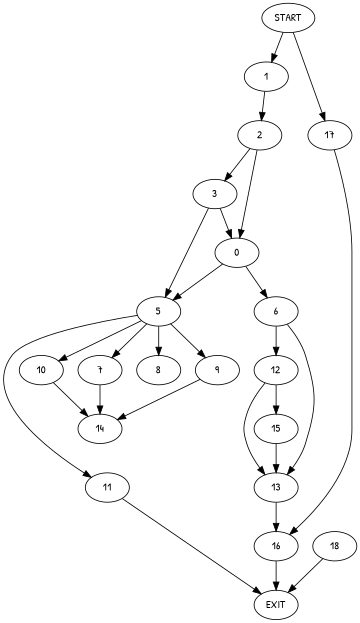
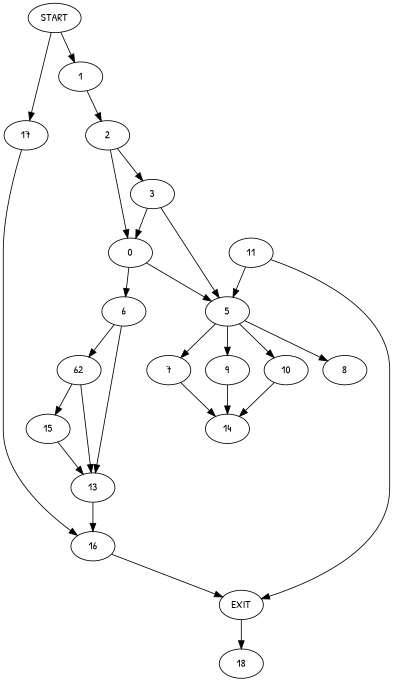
(8, 364) -> (241, 278)
(276, 370) -> (79, 370)
(308, 573) -> (241, 630)
